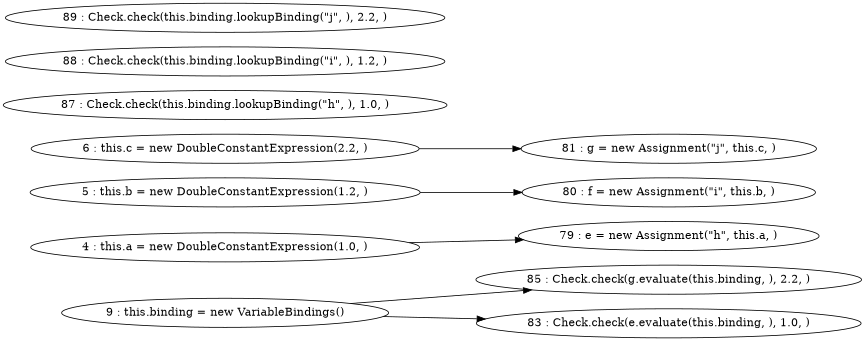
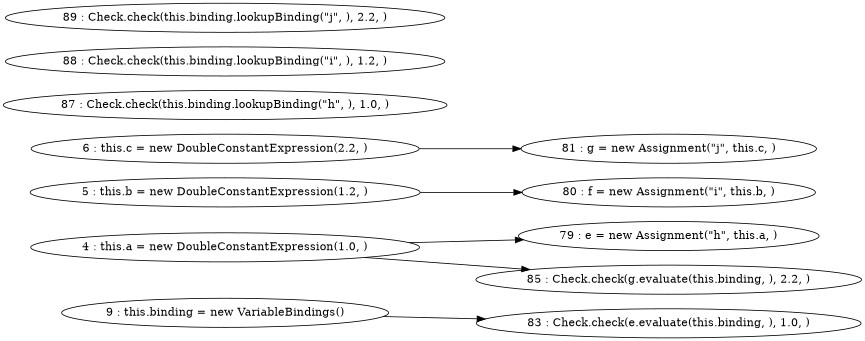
(437, 297) -> (443, 263)
